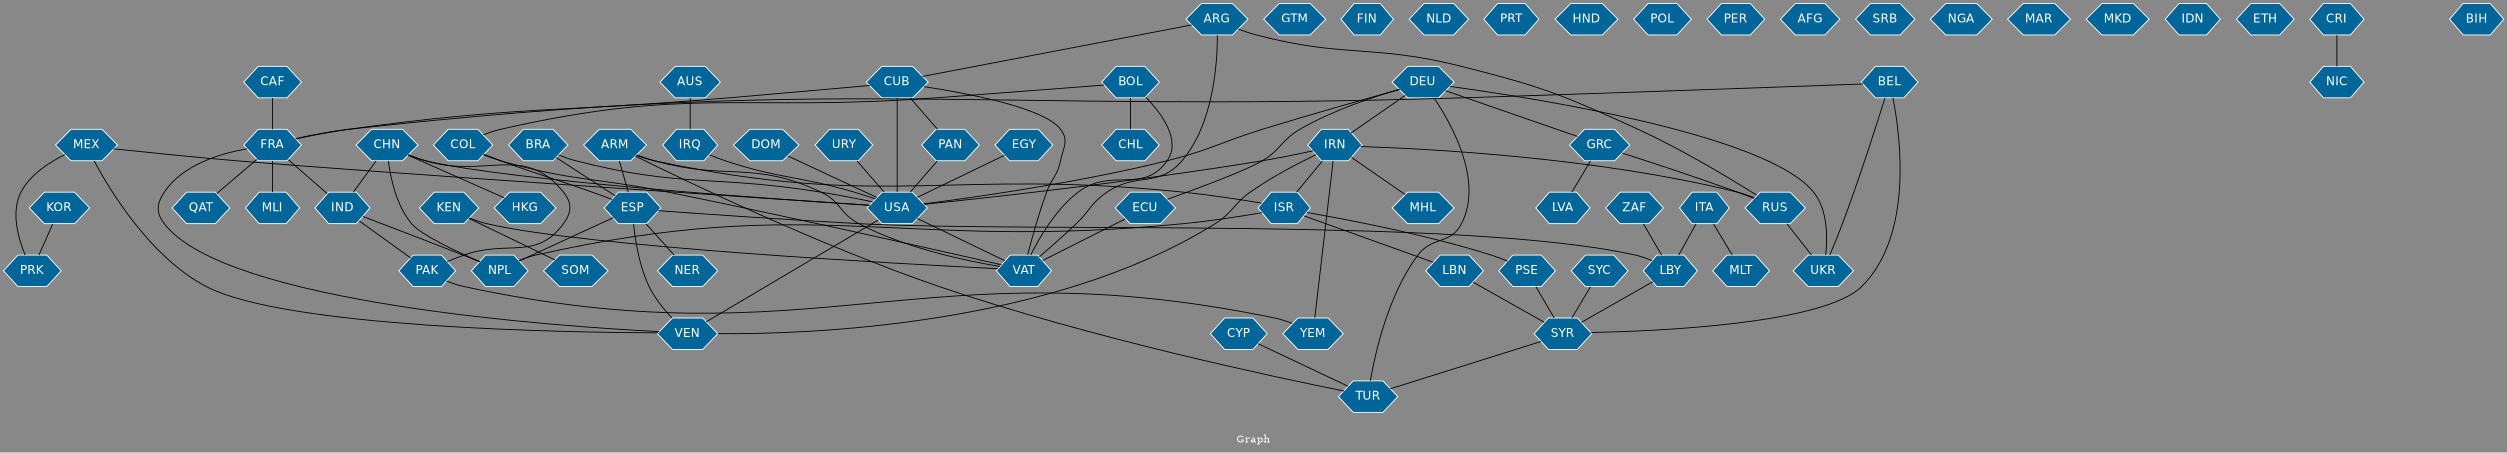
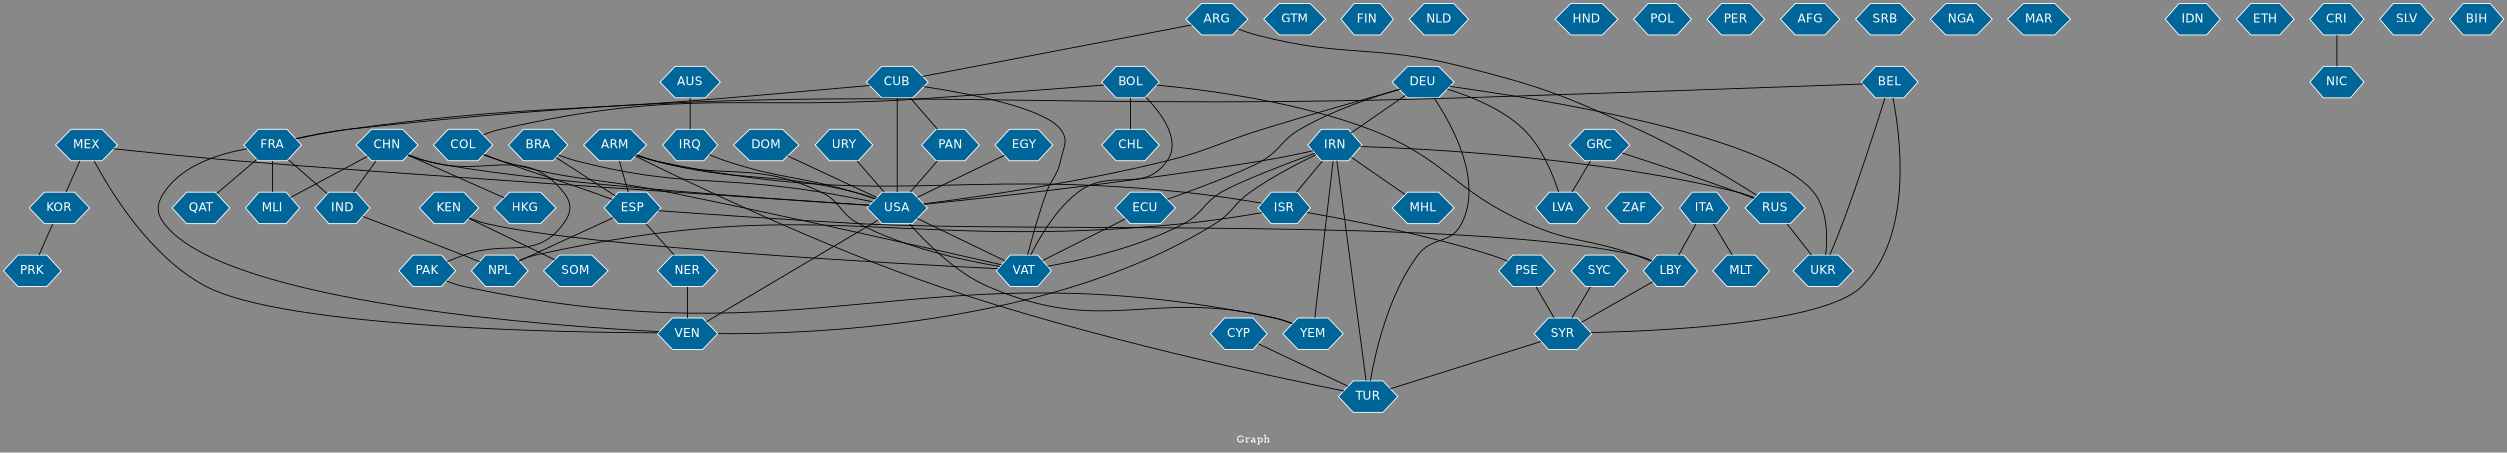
(1511, 19) -> none
(2118, 19) -> none
none -> (2407, 19)
(273, 82) -> none
(1511, 114) -> (1518, 125)
(1177, 165) -> (1199, 213)
none -> (756, 177)
(20, 195) -> (73, 177)
(415, 227) -> (329, 177)
(385, 239) -> none
(1653, 239) -> (1424, 157)
none -> (1351, 271)
(1455, 271) -> none
(644, 275) -> (688, 302)
none -> (1089, 310)
